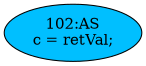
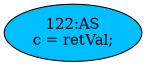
(73, 33) -> (73, 33)
